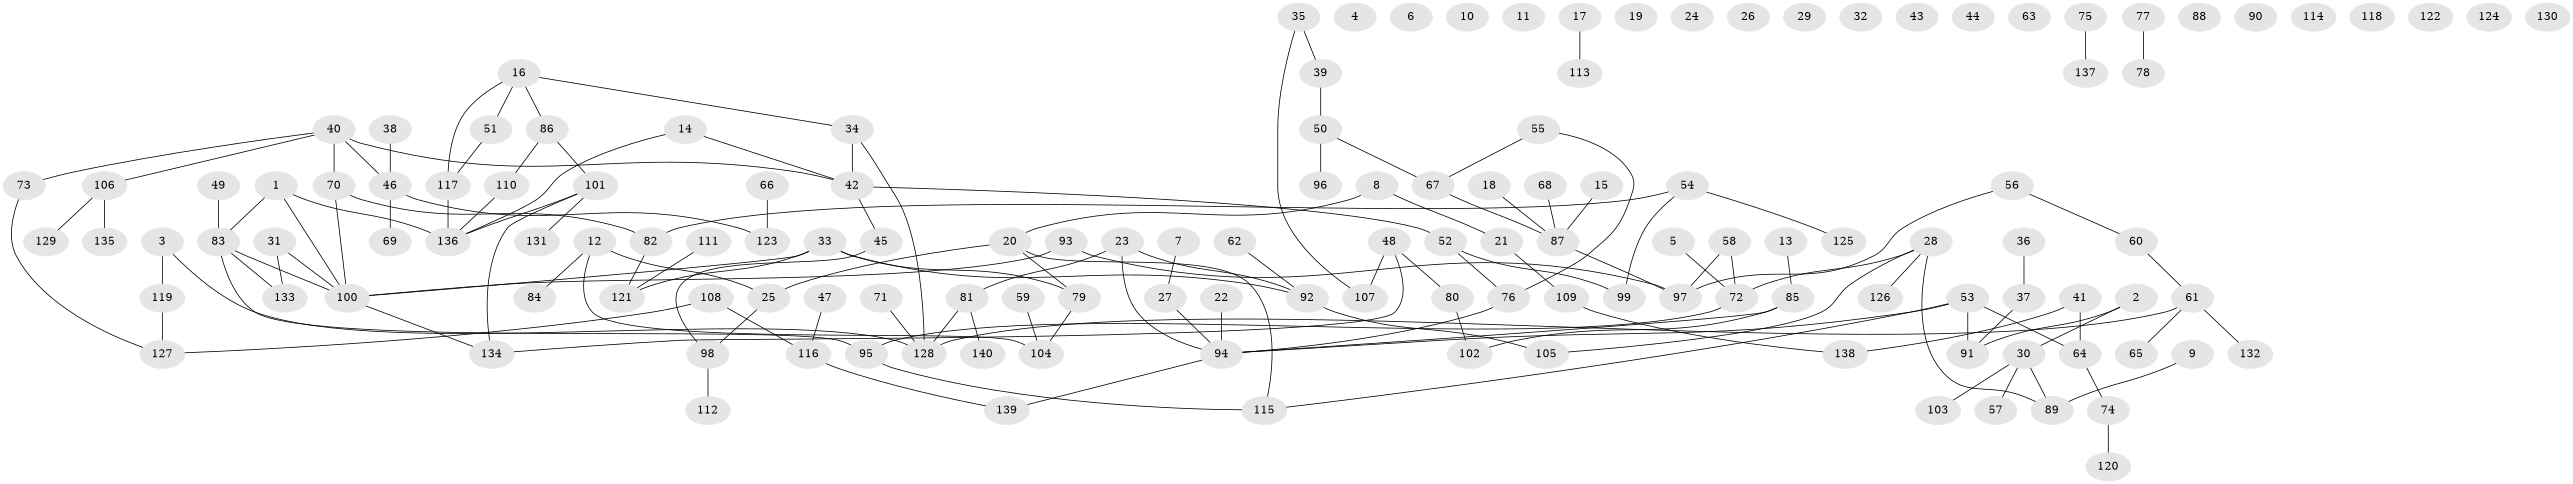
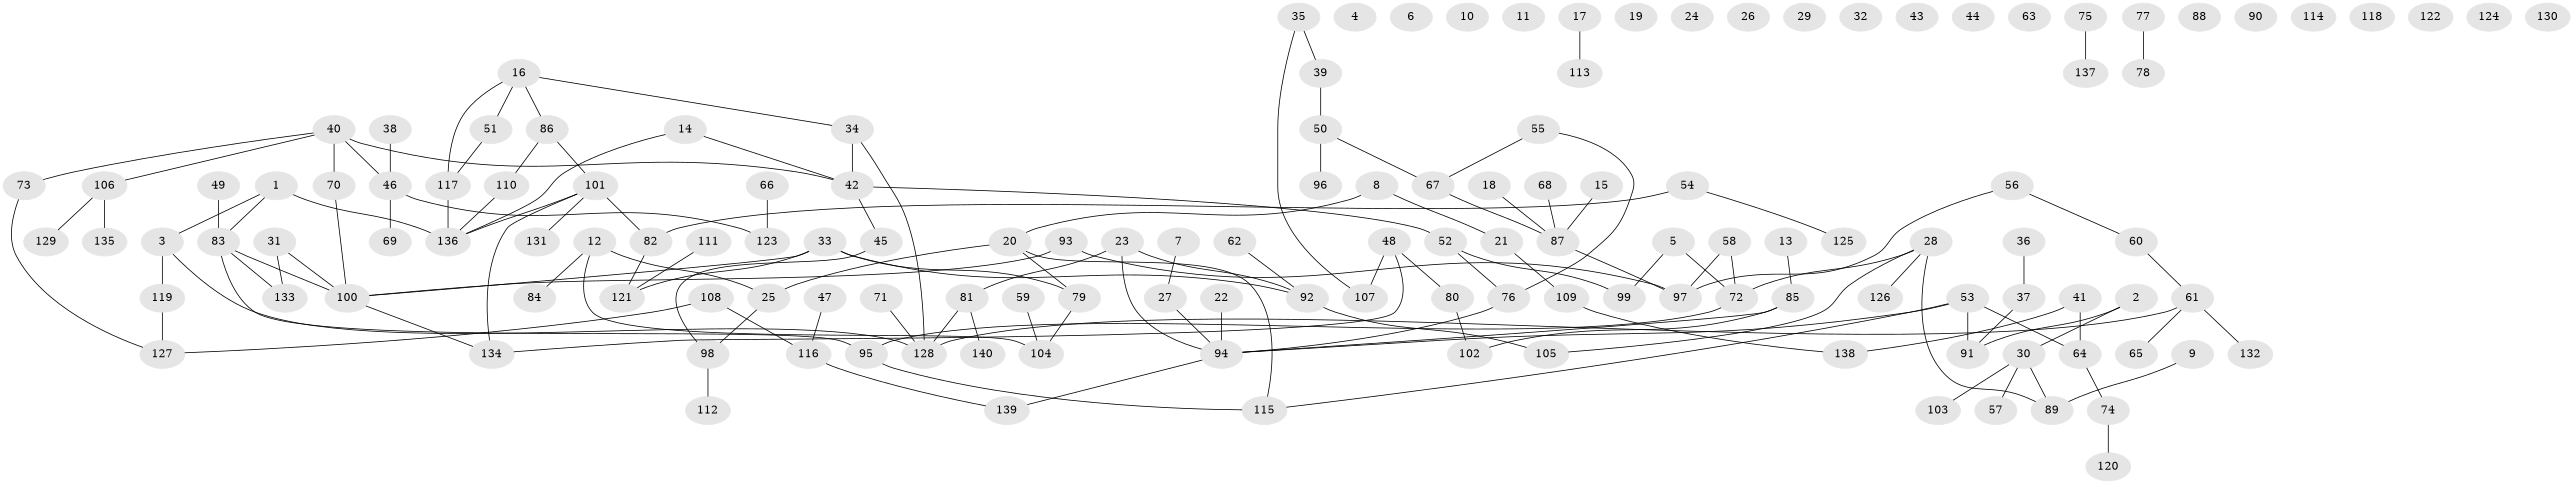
(456, 214) -> (627, 218)
(1641, 235) -> (1649, 270)
(312, 242) -> (223, 212)
